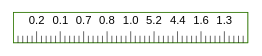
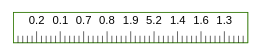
(131, 21) -> (131, 21)
(178, 21) -> (178, 21)
